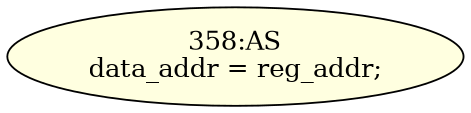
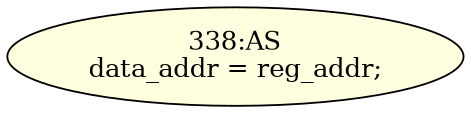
(235, 57) -> (235, 57)
